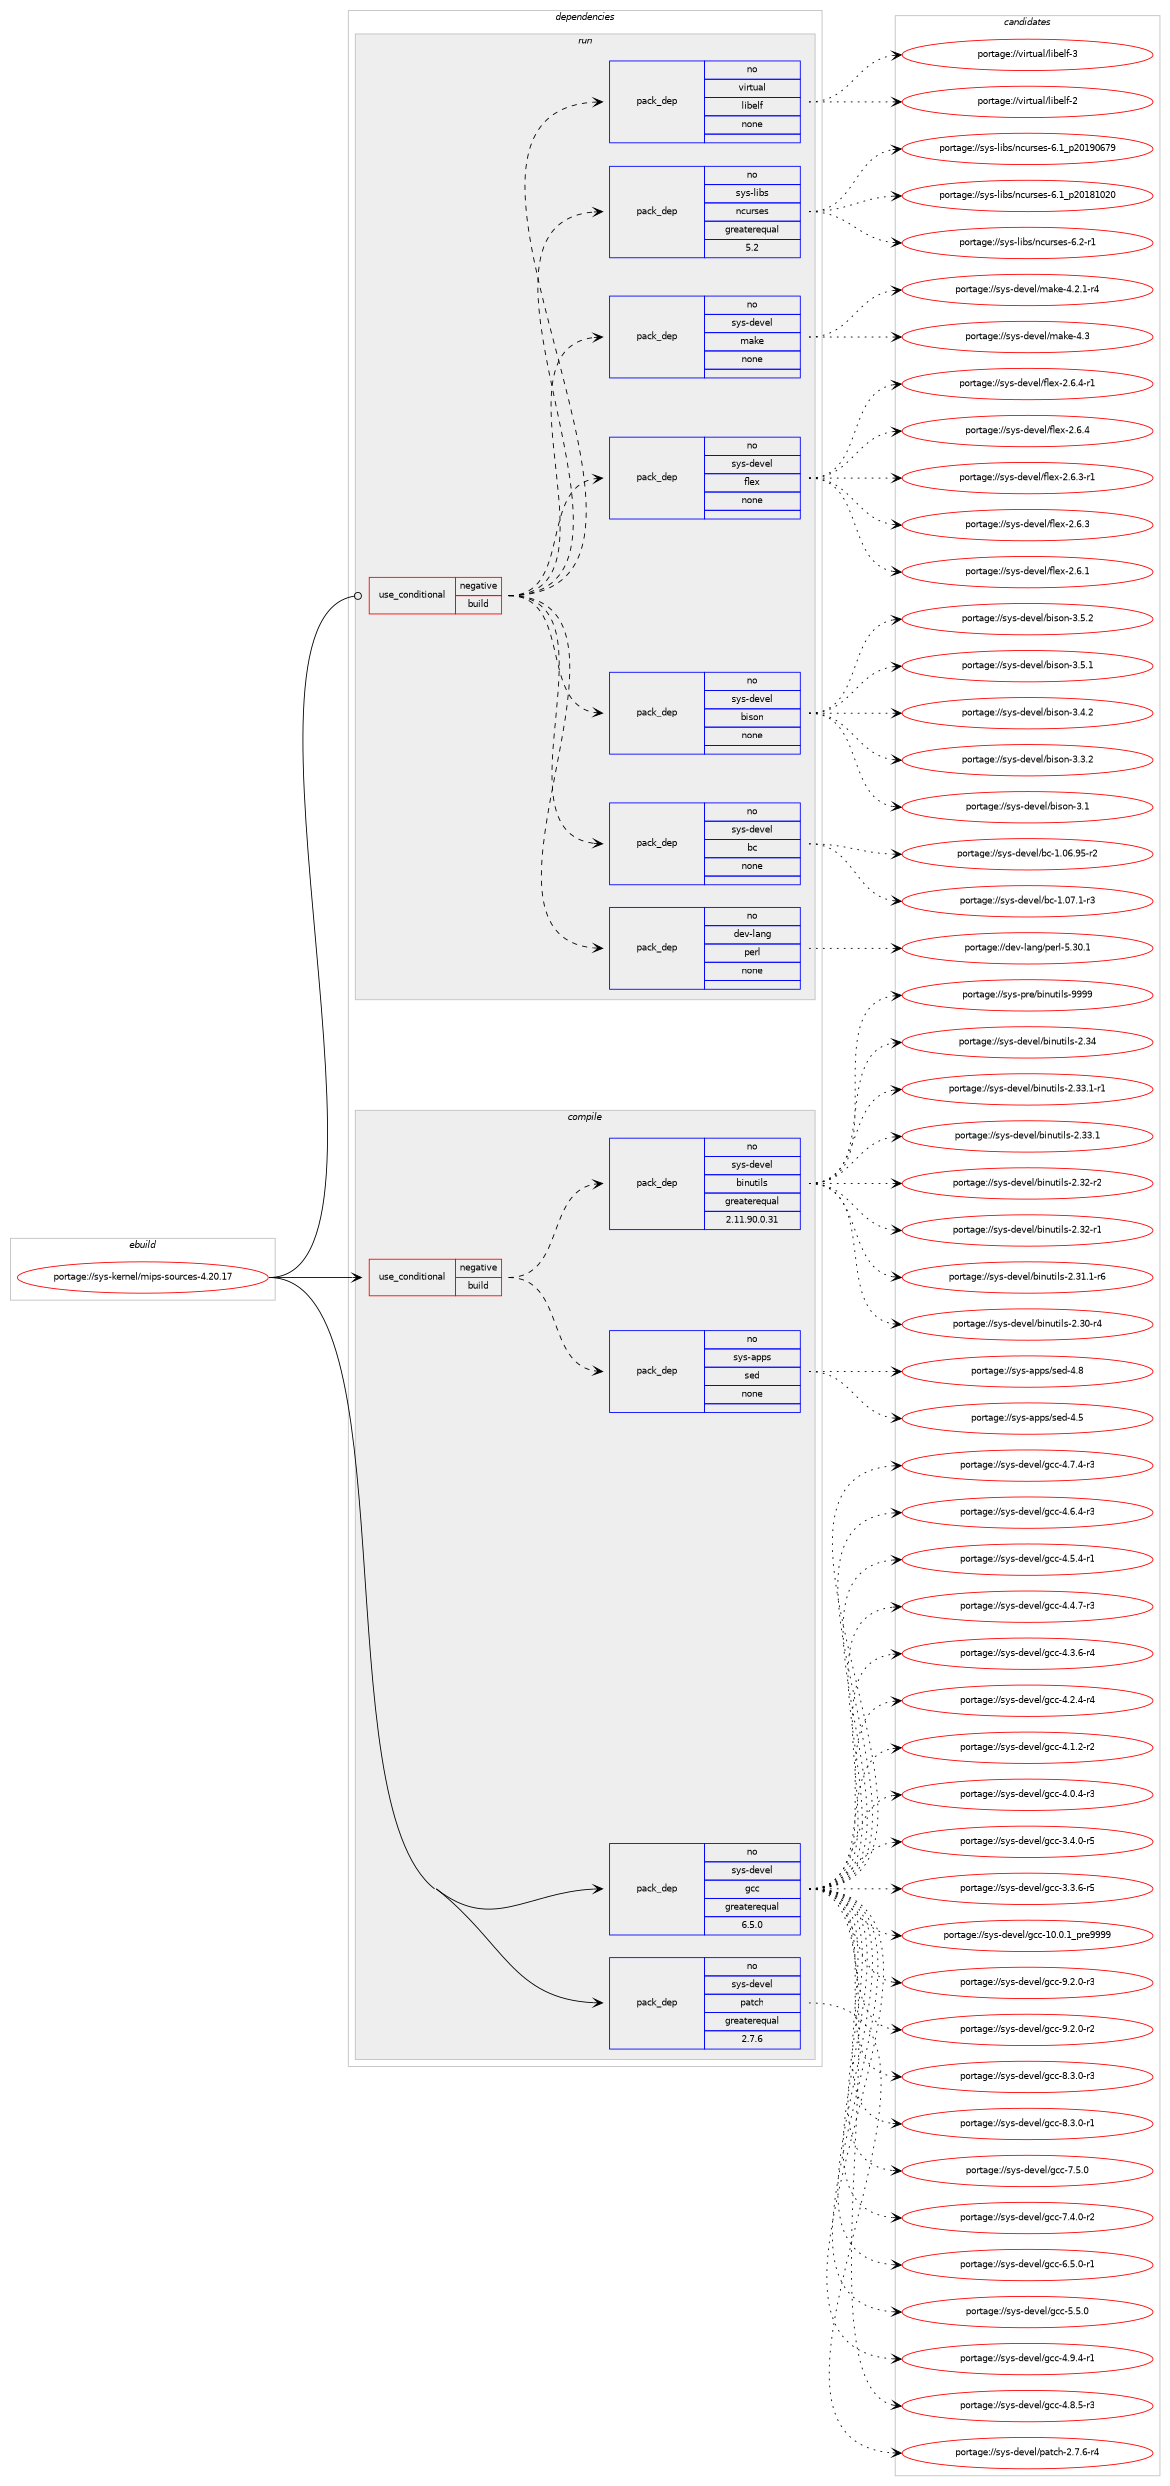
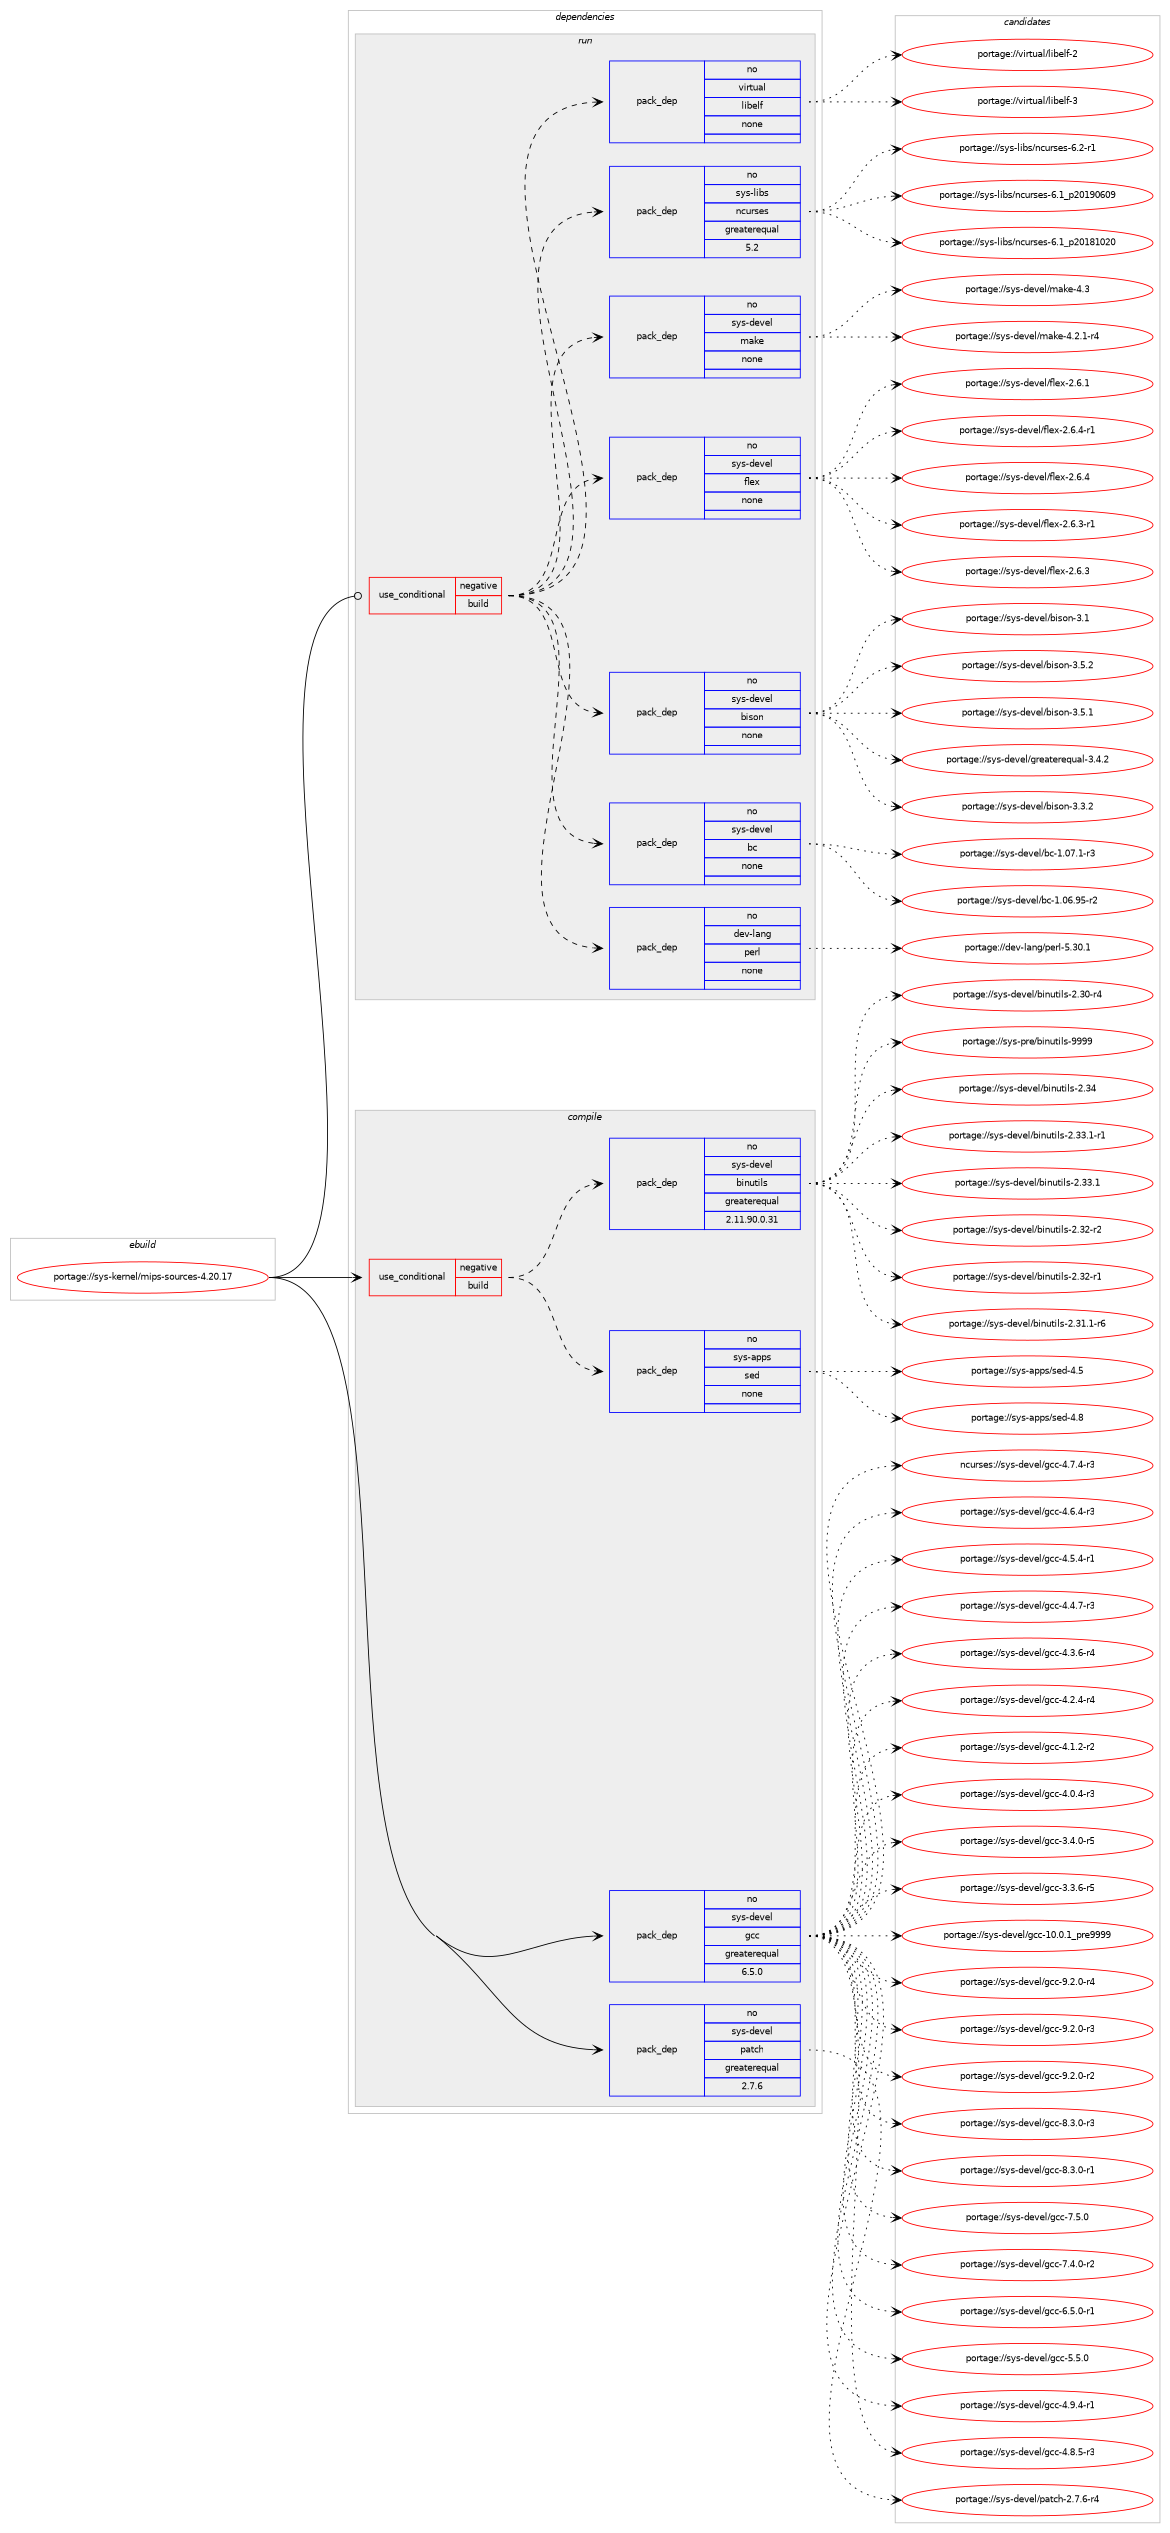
(1028, 149) -> (1028, 196)
(1028, 713) -> (1028, 760)
(1028, 1466) -> (1028, 1466)
none -> (1028, 1983)
